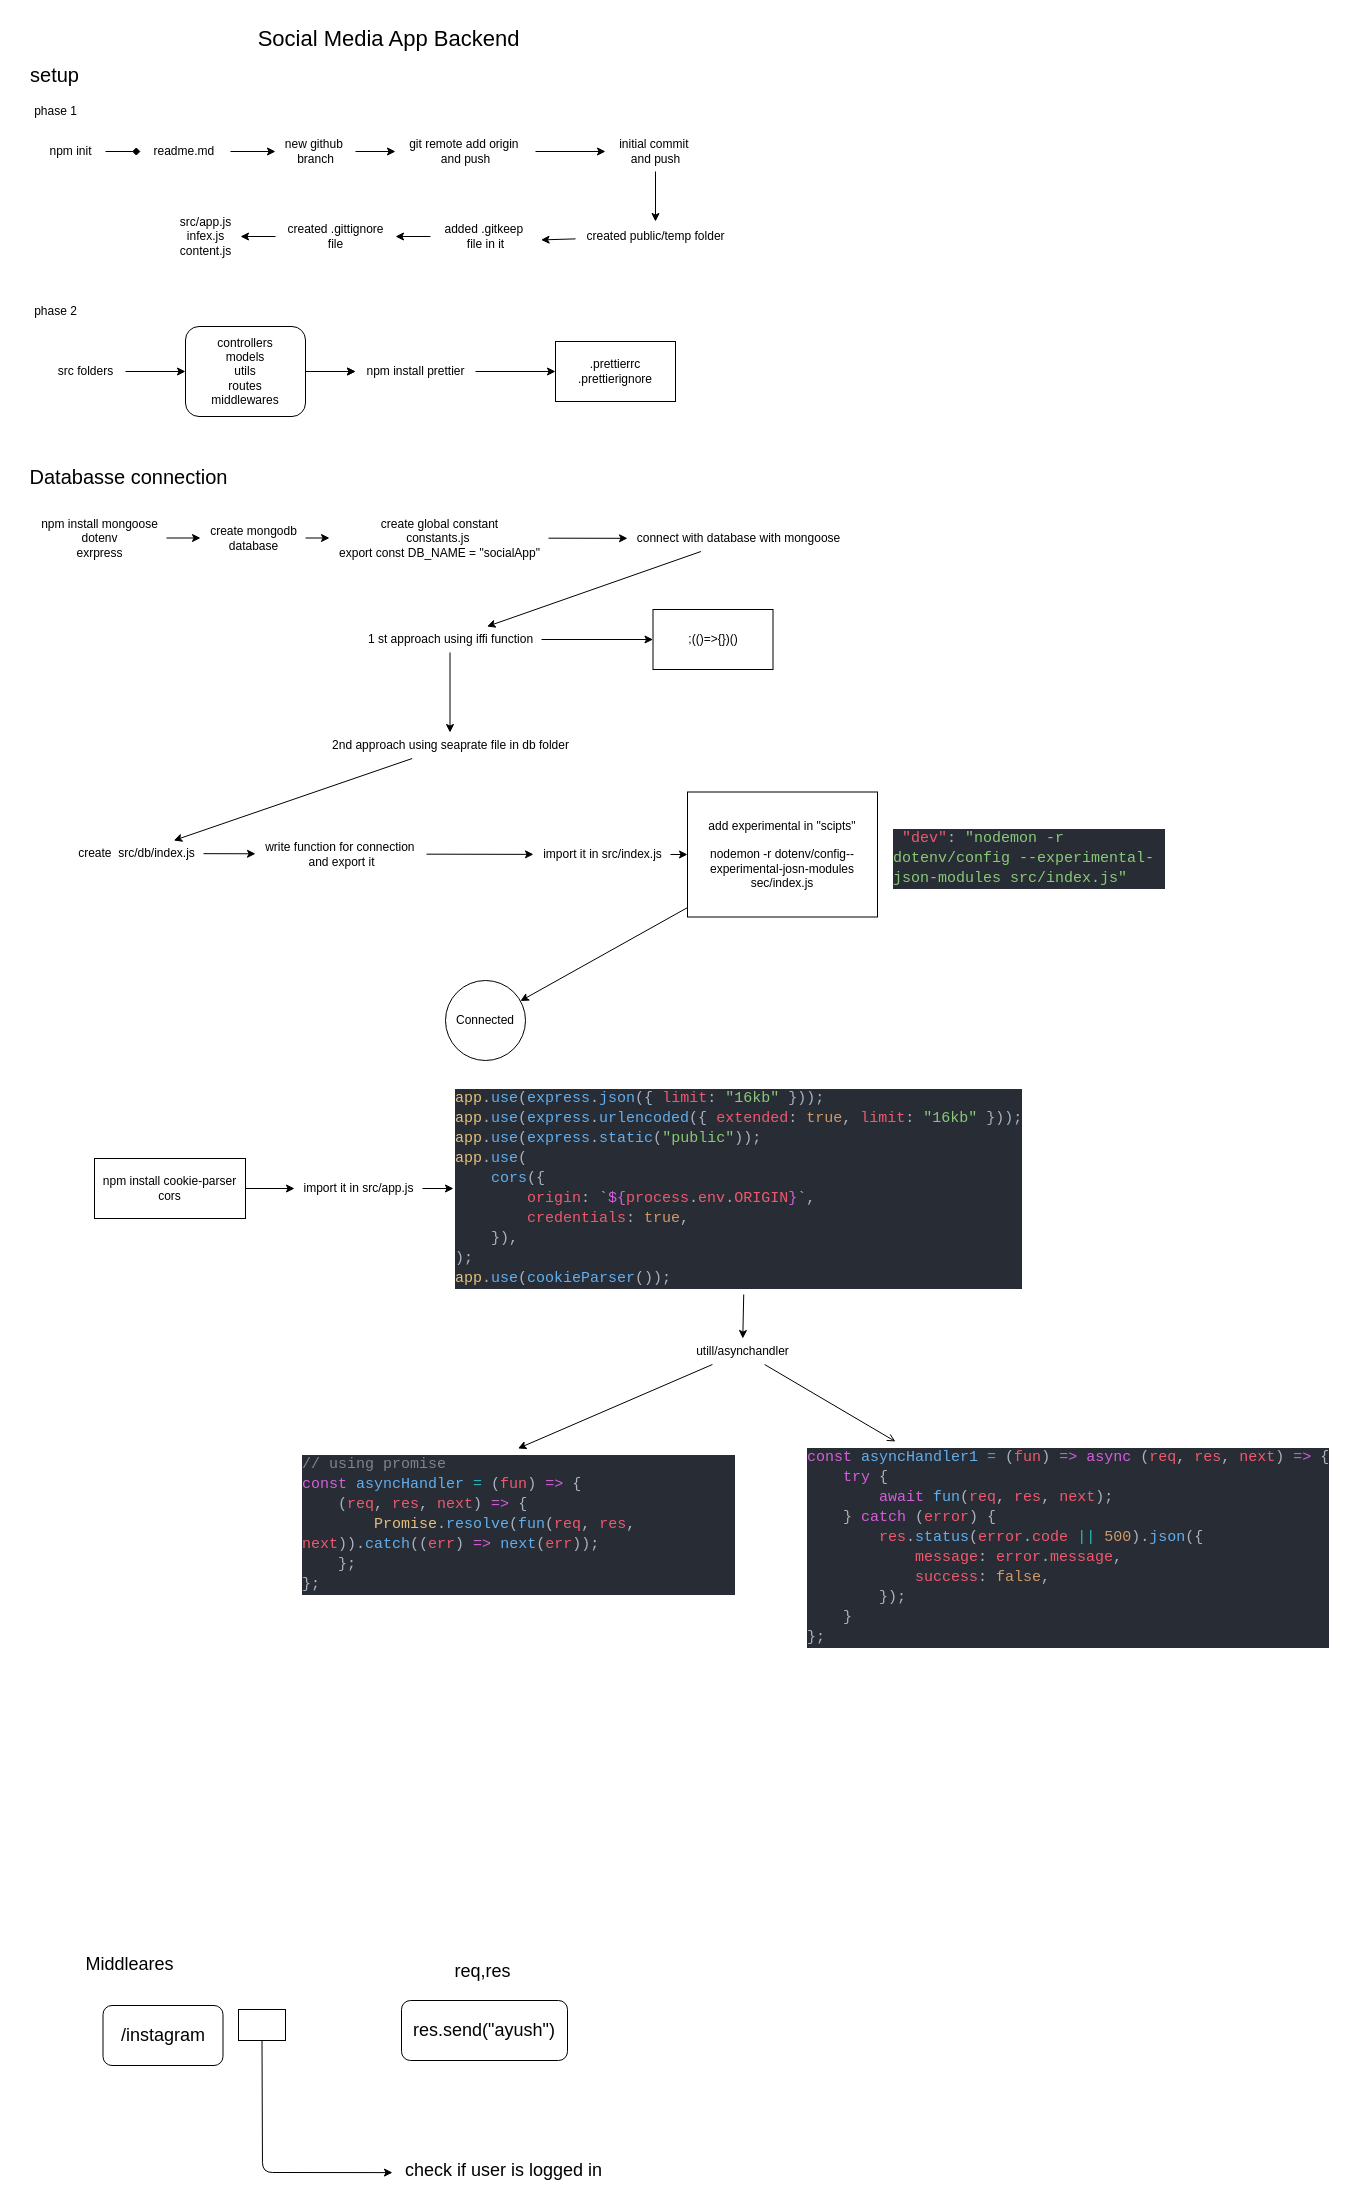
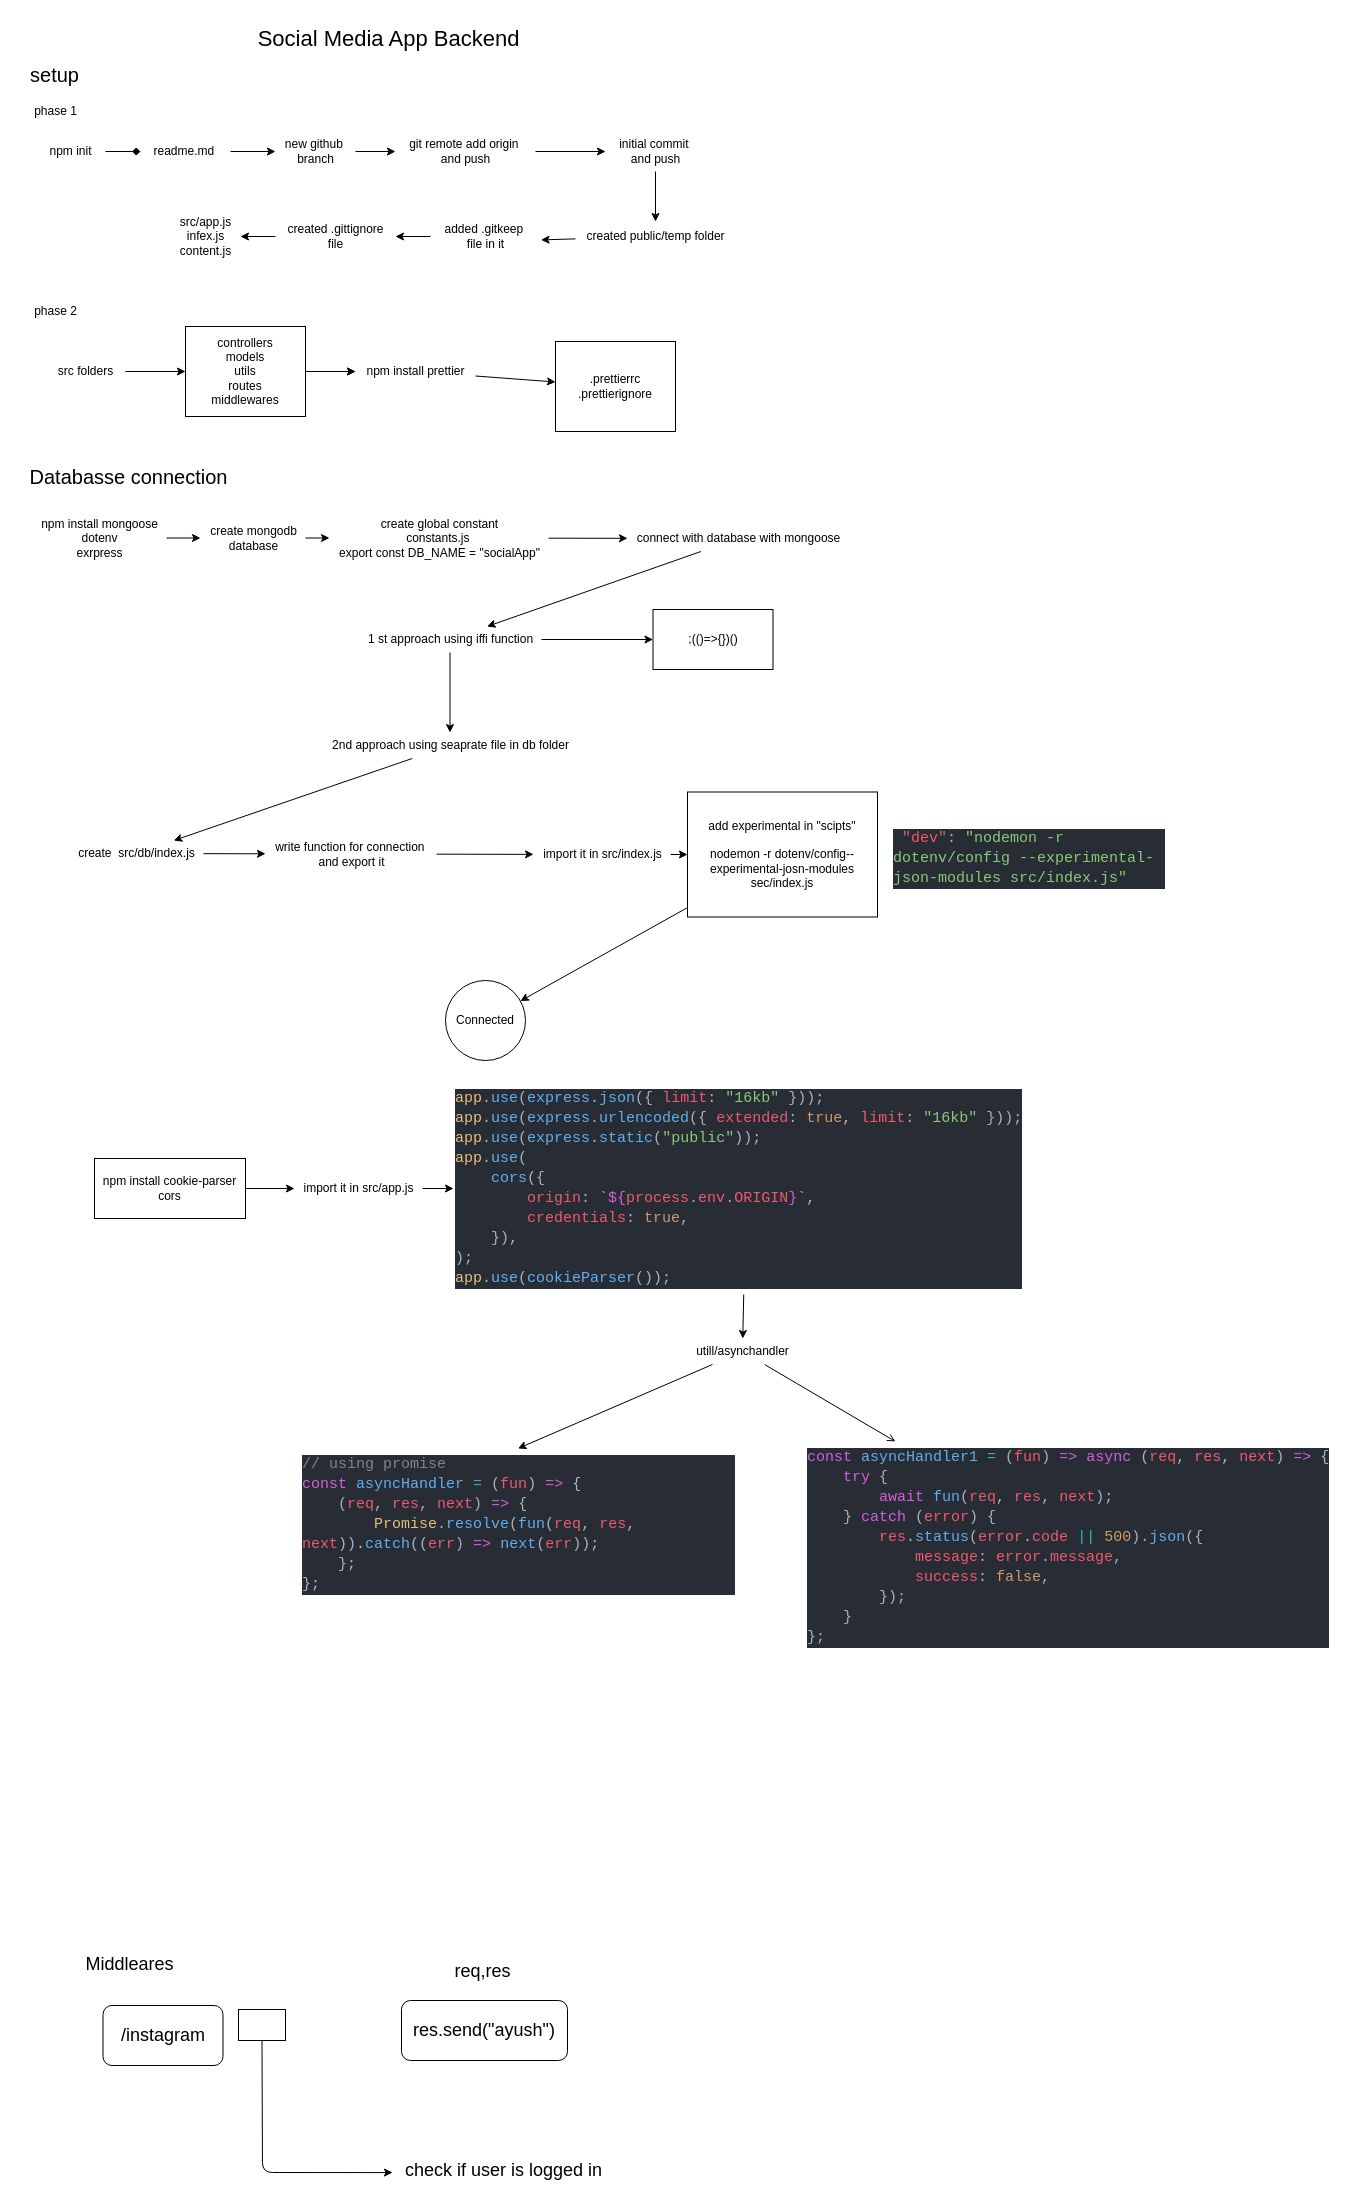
(246, 372) -> (246, 372)
(616, 372) -> (616, 387)
(341, 854) -> (351, 854)
